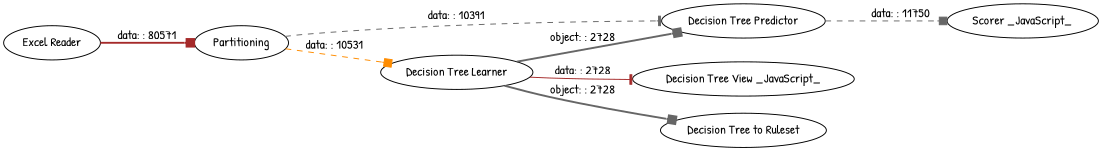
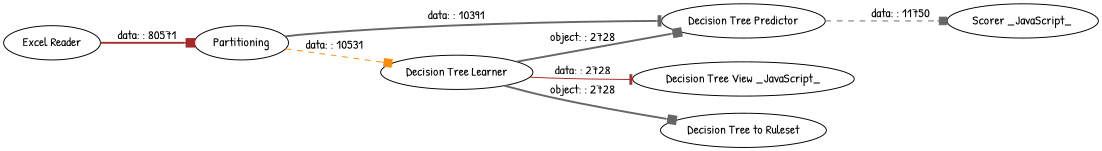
(471, 25) -> (471, 25)
